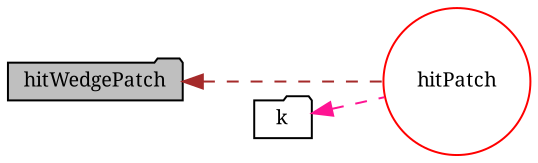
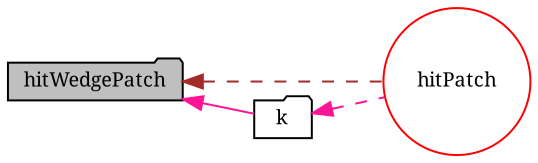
none -> (228, 108)
